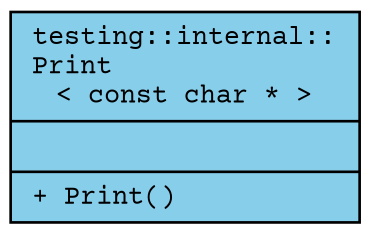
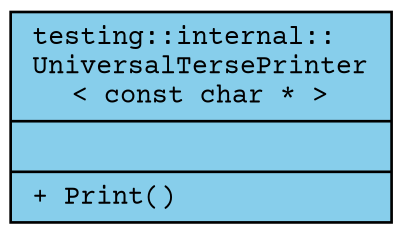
(73, 65) -> (201, 65)
